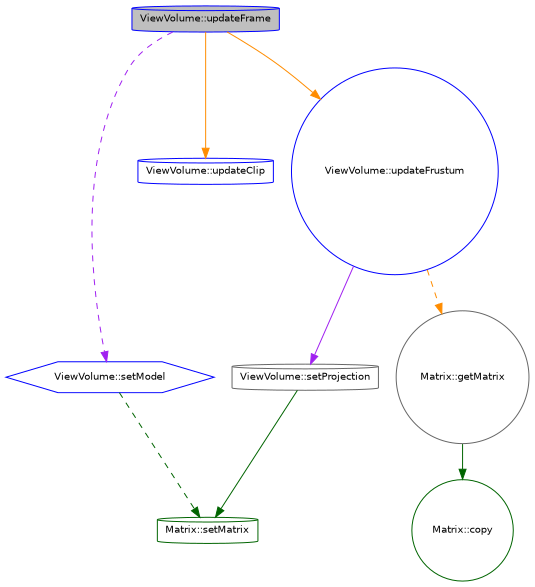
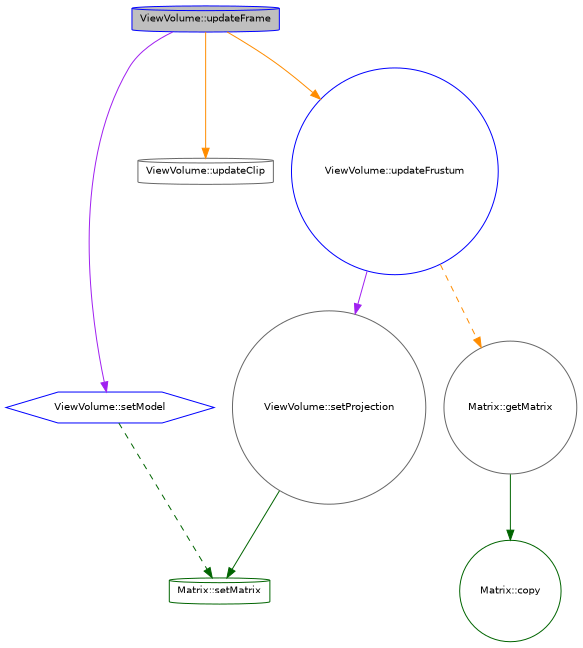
(206, 171) -> (206, 171)
(95, 179) -> (92, 194)
(305, 377) -> (329, 408)
